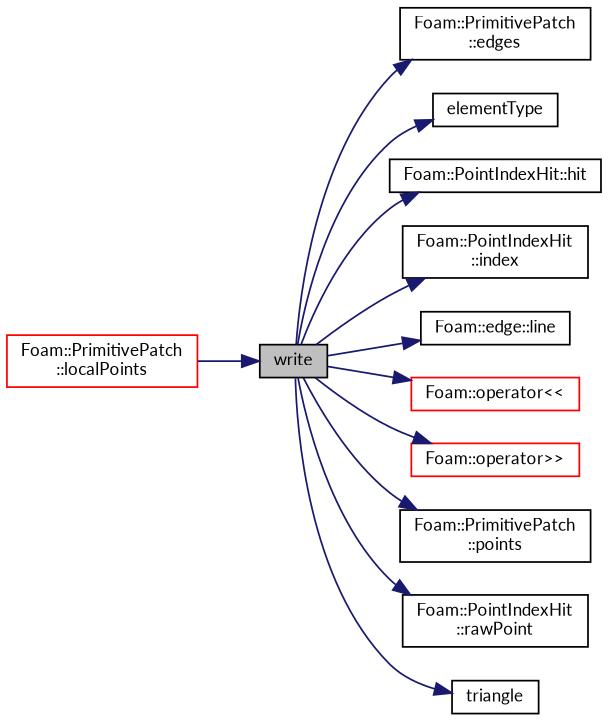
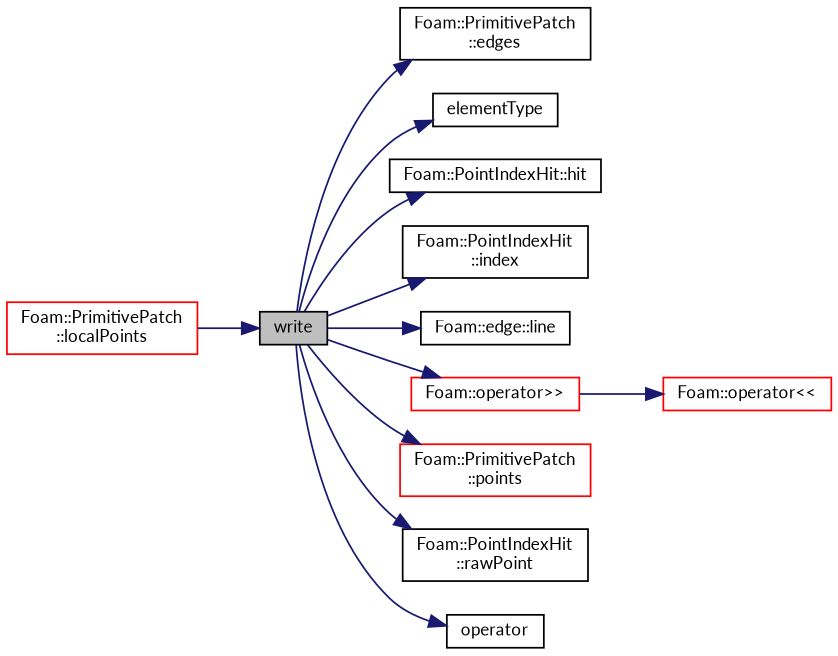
(361, 372) -> (613, 394)
(495, 536) -> (495, 470)
(495, 697) -> (495, 631)
